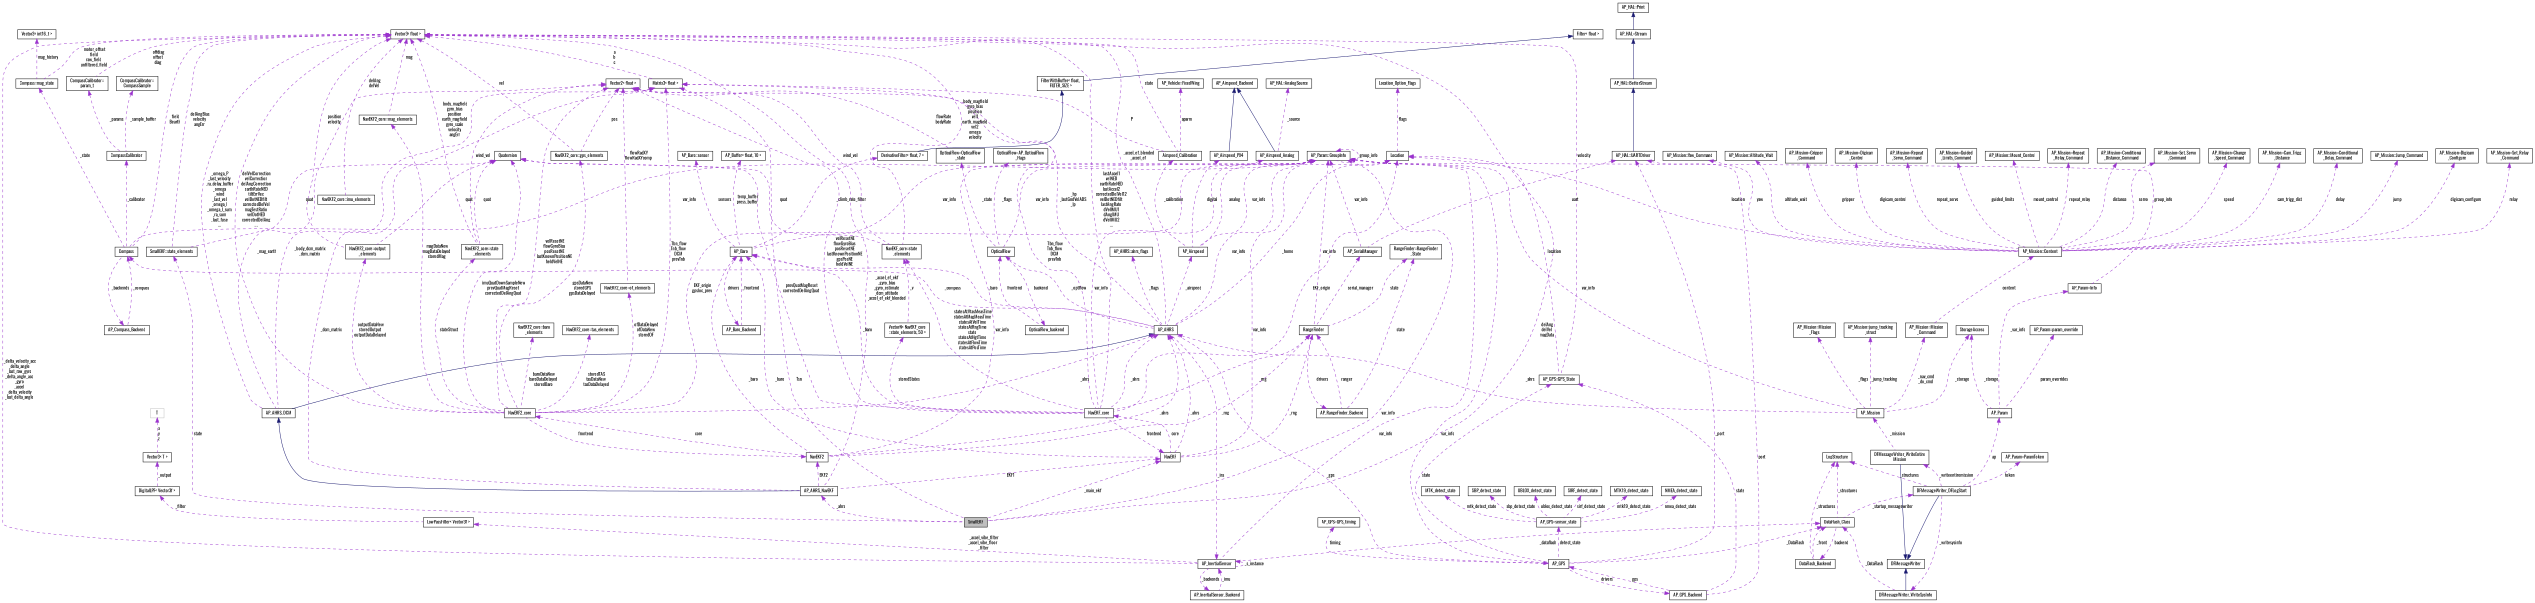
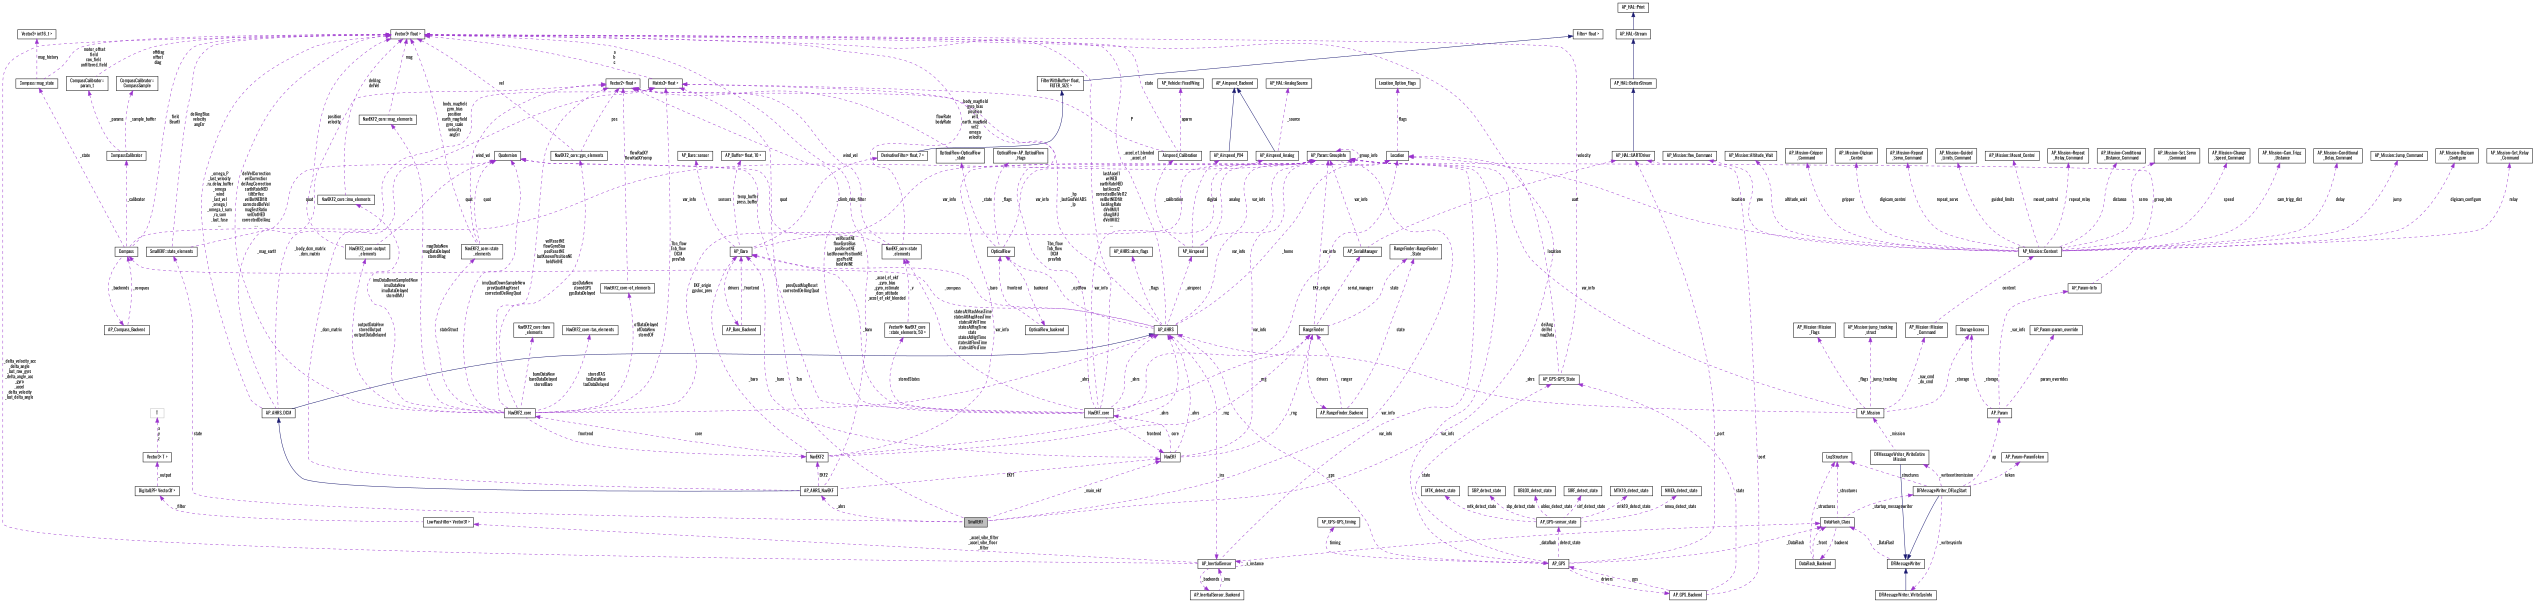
none -> (395, 332)
(1863, 567) -> (1872, 546)
